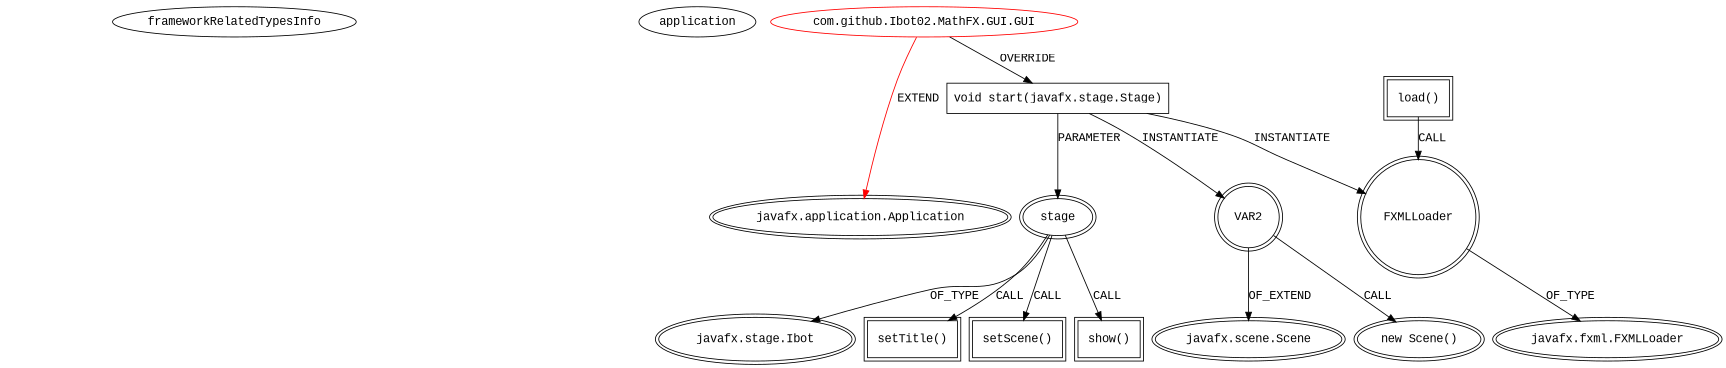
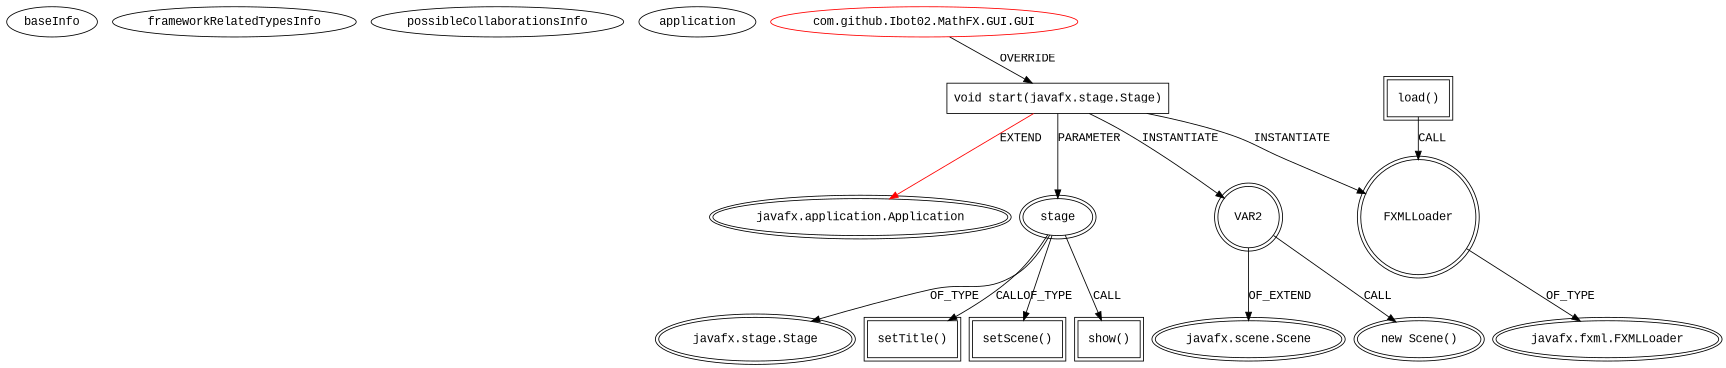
none -> (52, 22)
none -> (497, 22)
(887, 112) -> (965, 154)
(1048, 296) -> (1048, 296)
(755, 339) -> (755, 339)
